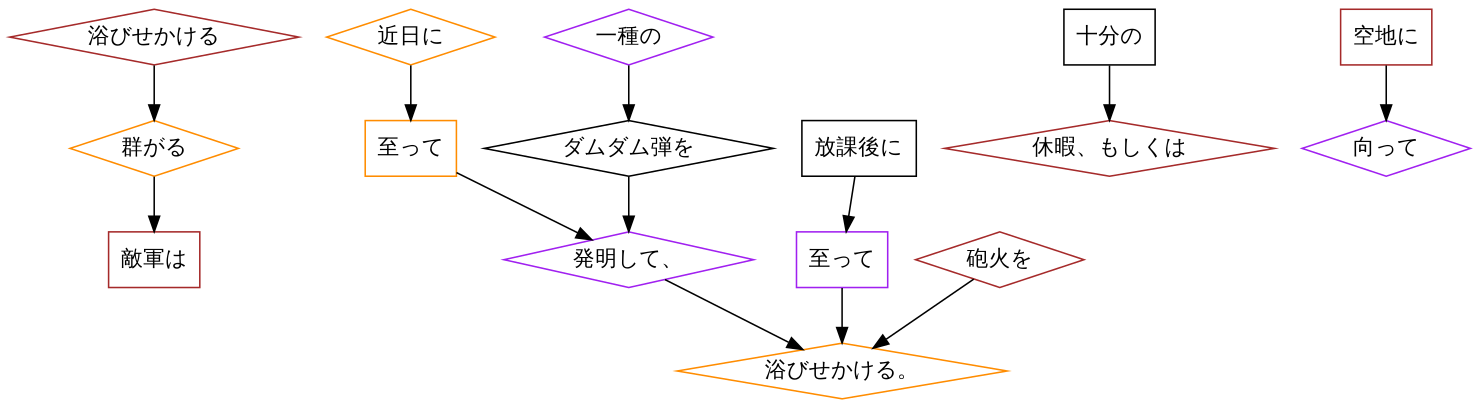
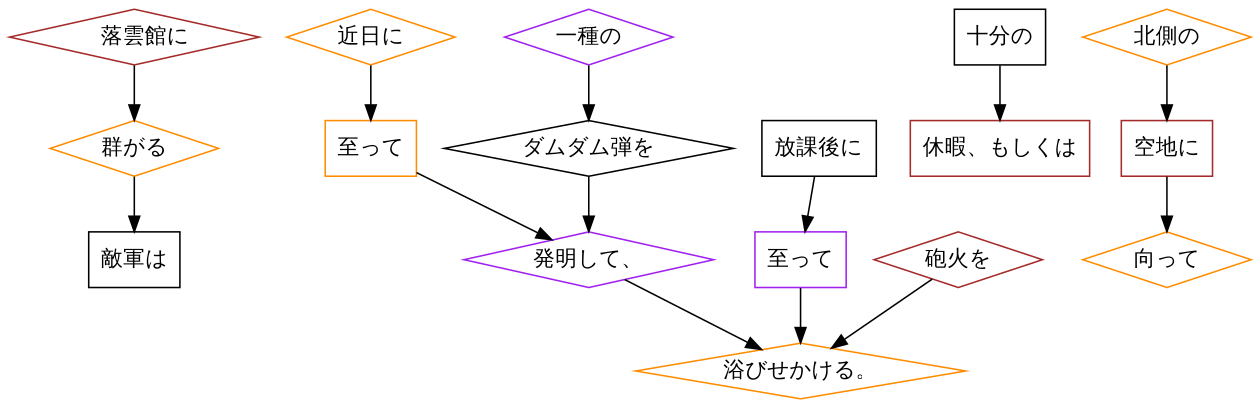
(154, 37) -> (134, 37)
none -> (1167, 37)
(1110, 148) -> (1000, 148)
(1386, 148) -> (1167, 260)
(154, 260) -> (134, 260)
